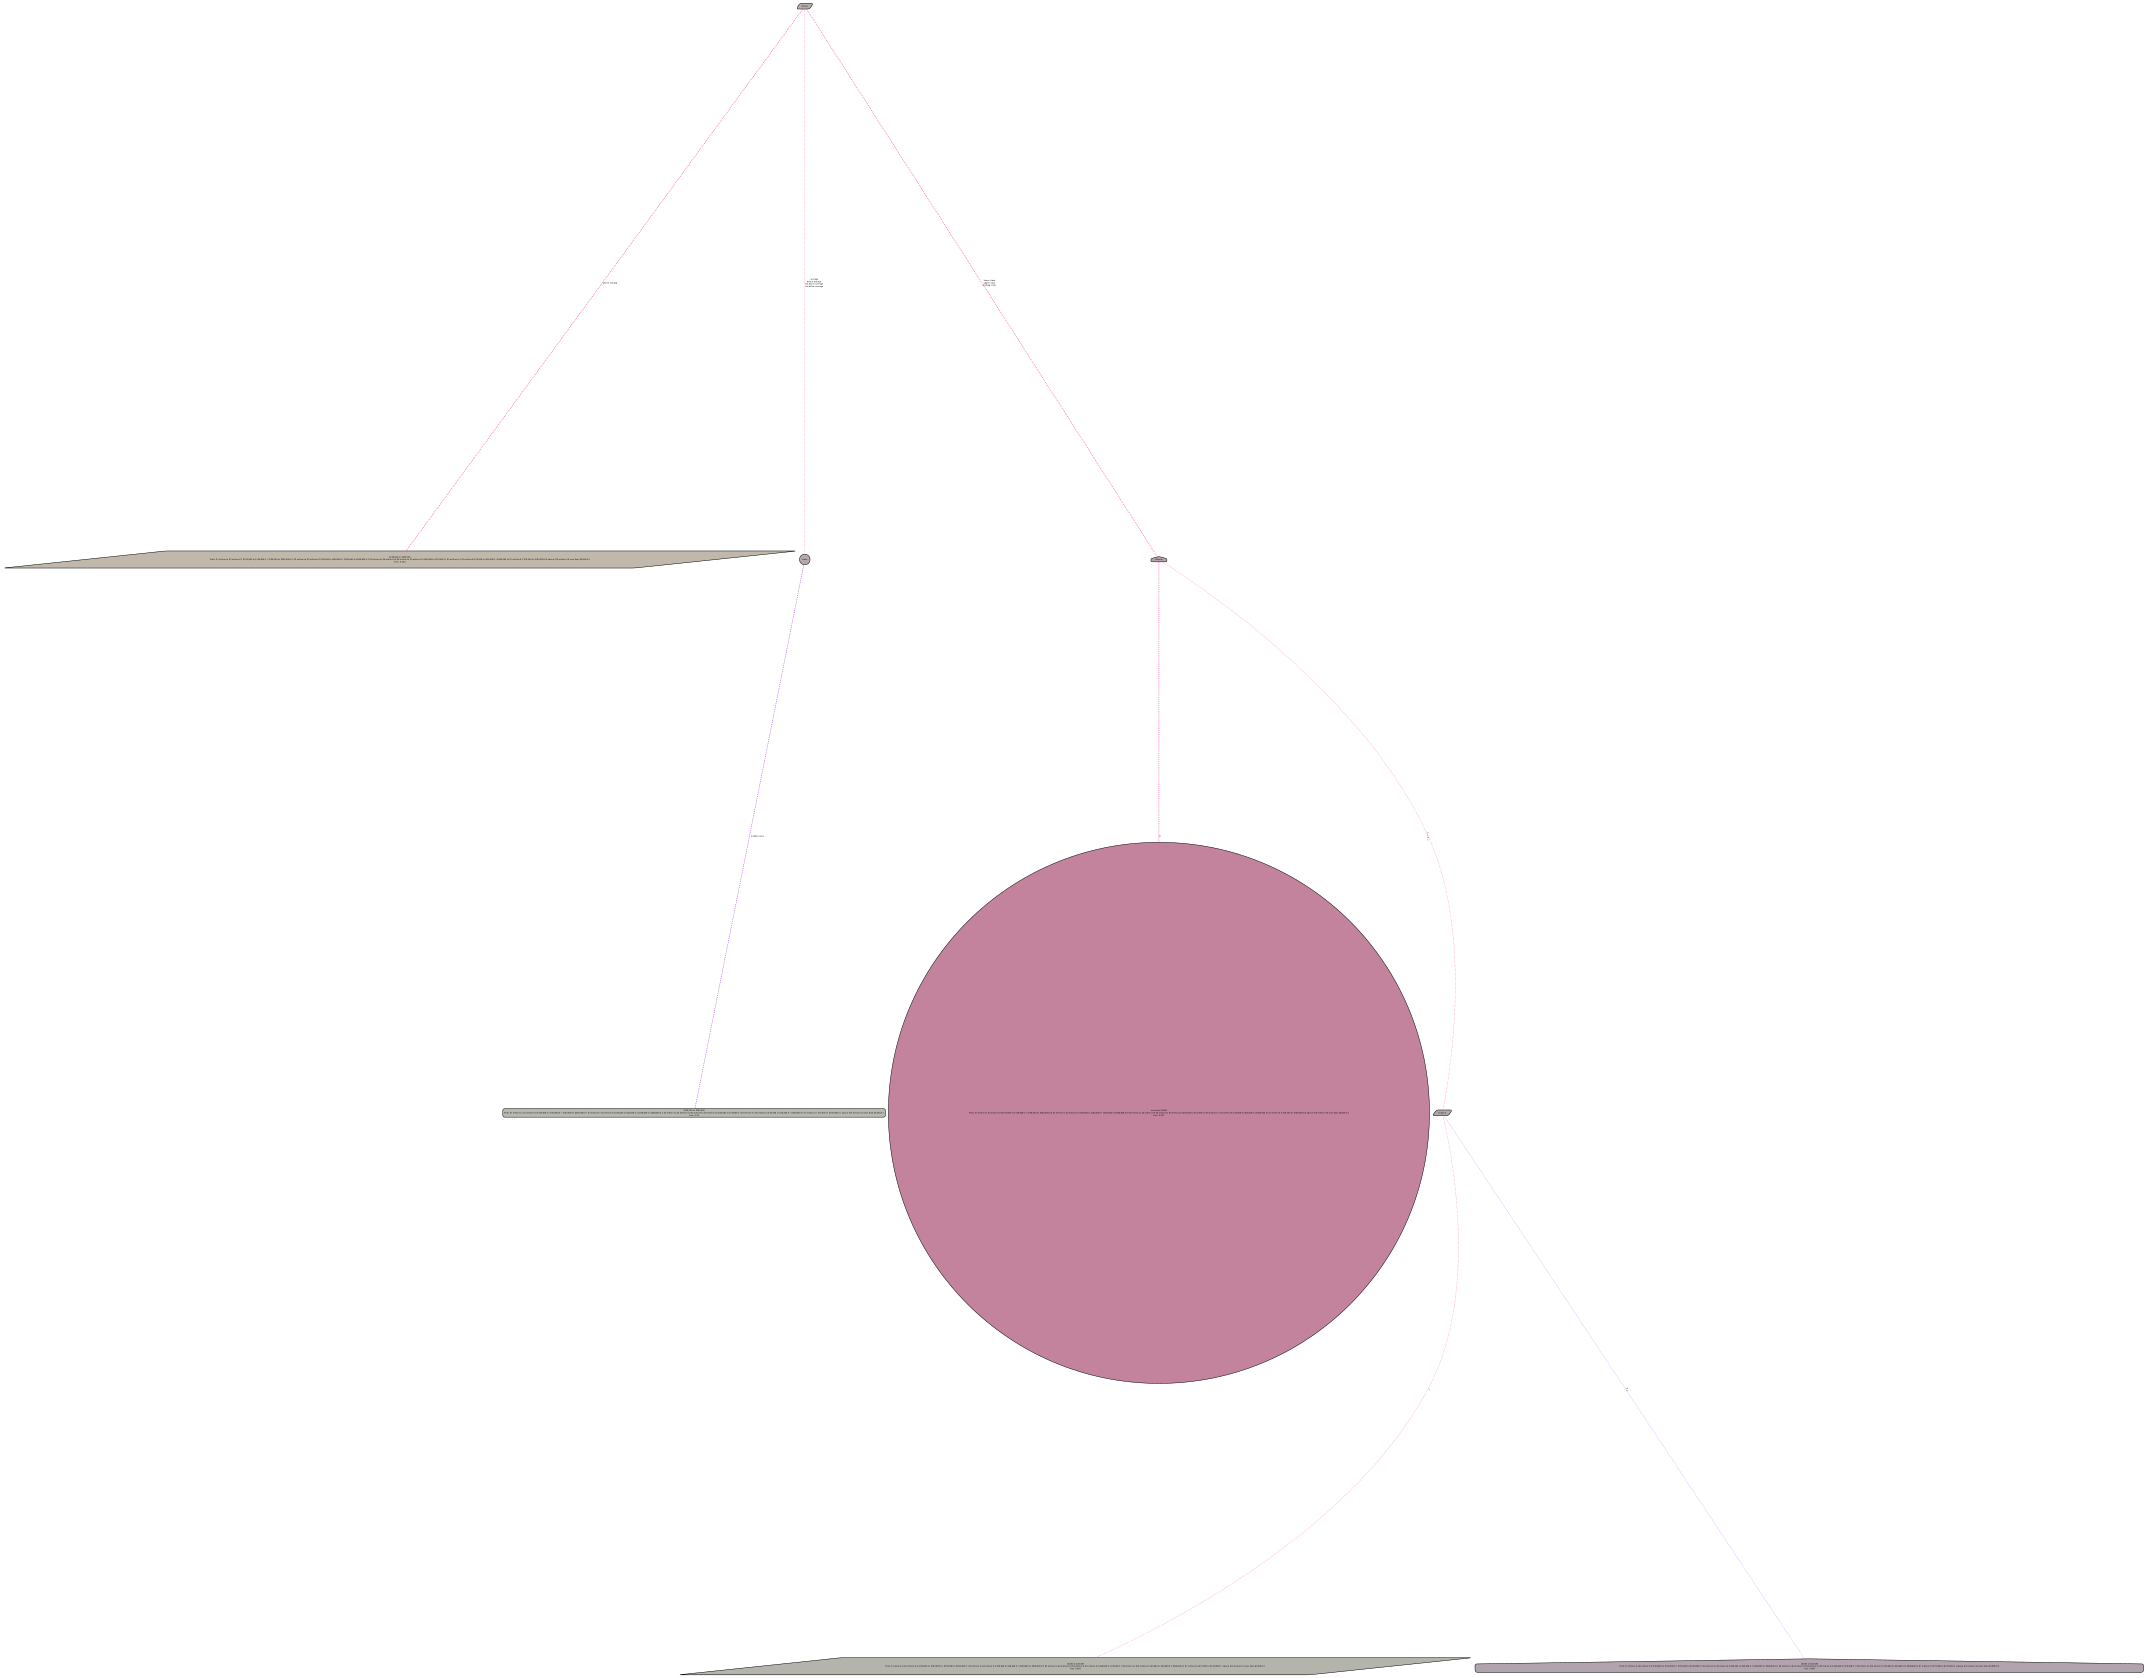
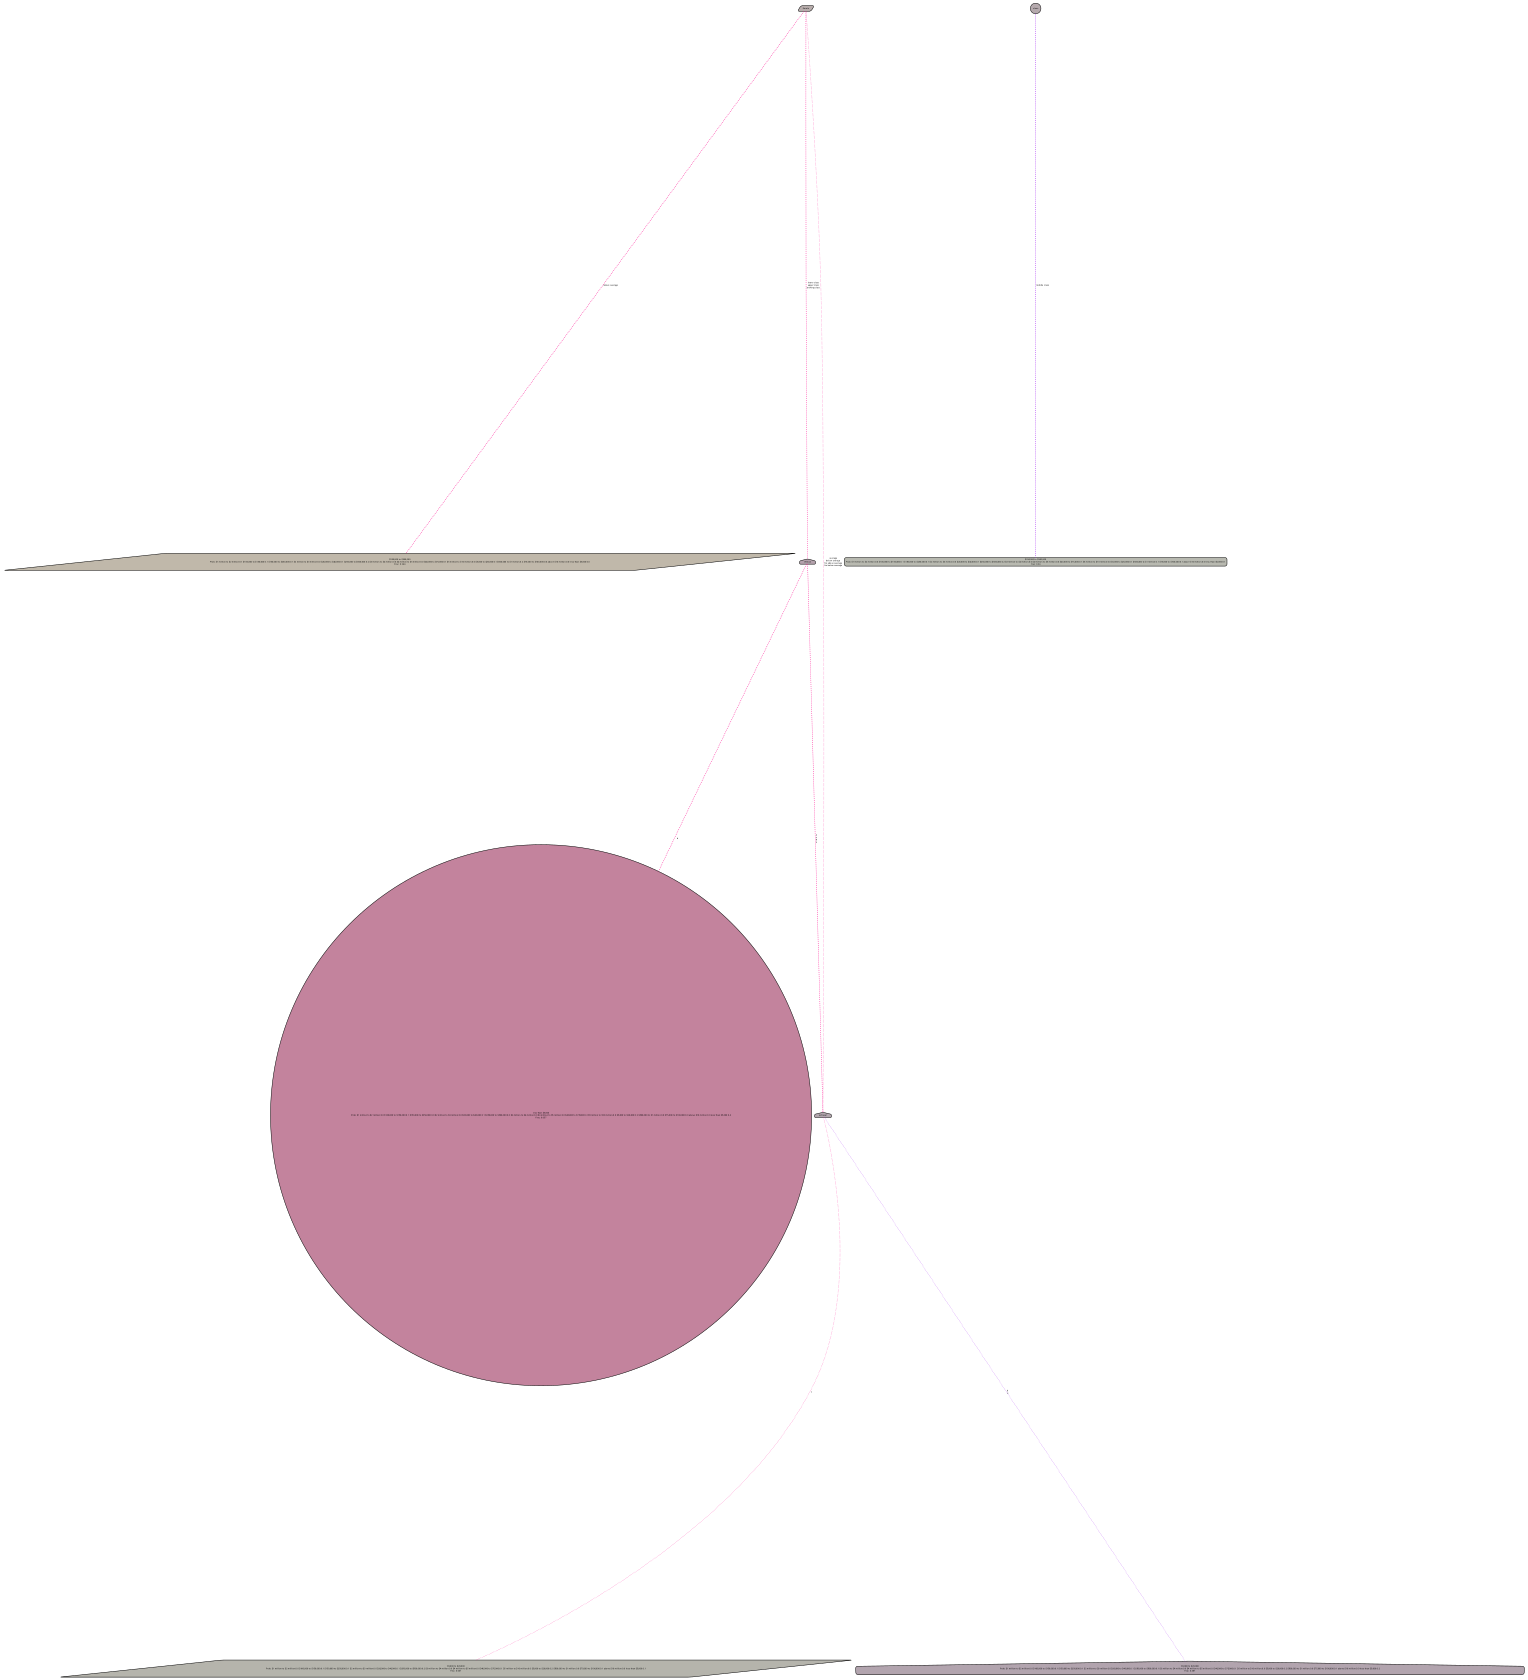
(805, 282) -> (824, 562)
(1402, 788) -> (815, 838)
(1442, 1113) -> (823, 1115)
